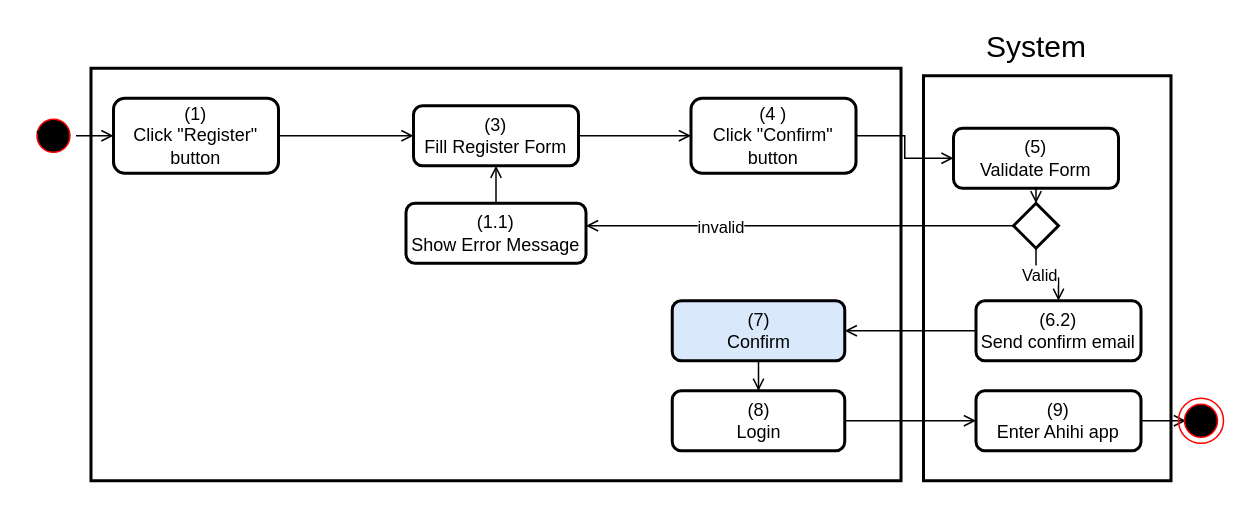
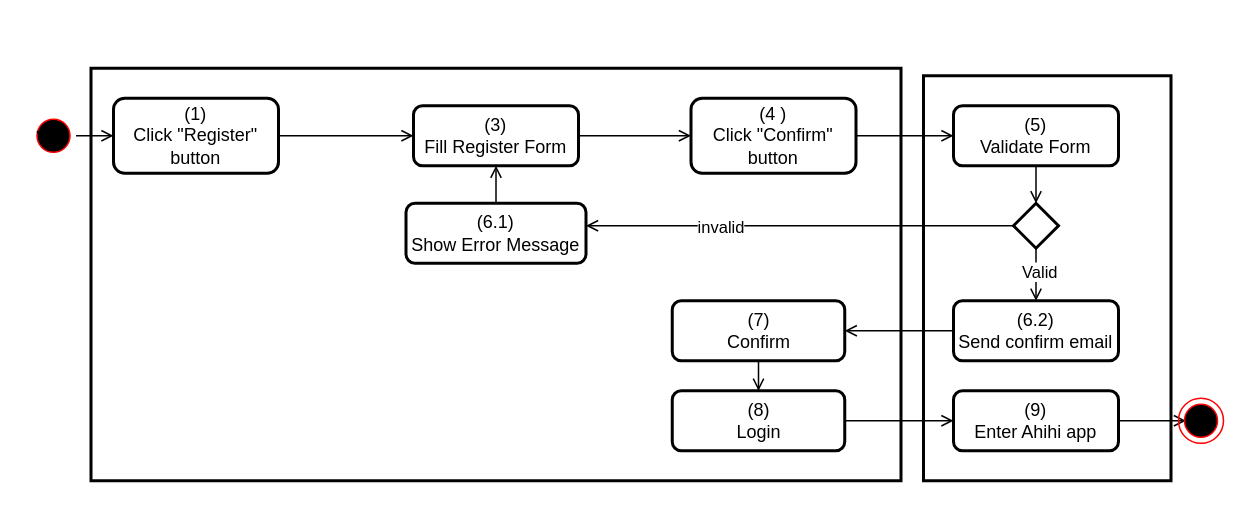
(1036, 46) -> none
(1036, 158) -> (1036, 136)
(496, 233) -> (496, 233)
(758, 331) -> (758, 331)
(1058, 331) -> (1036, 331)
(1058, 421) -> (1036, 421)
